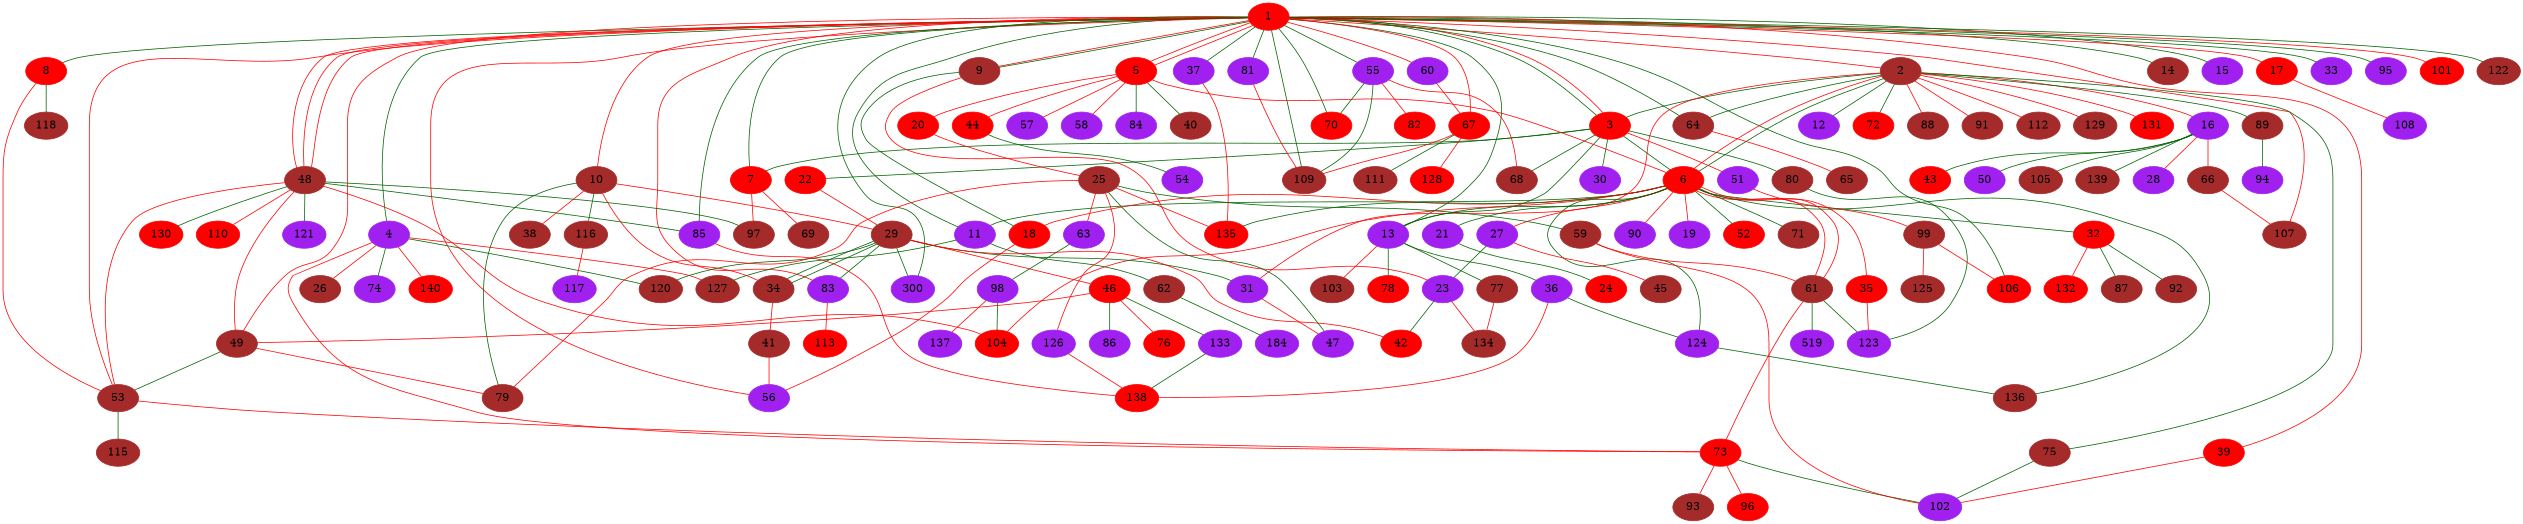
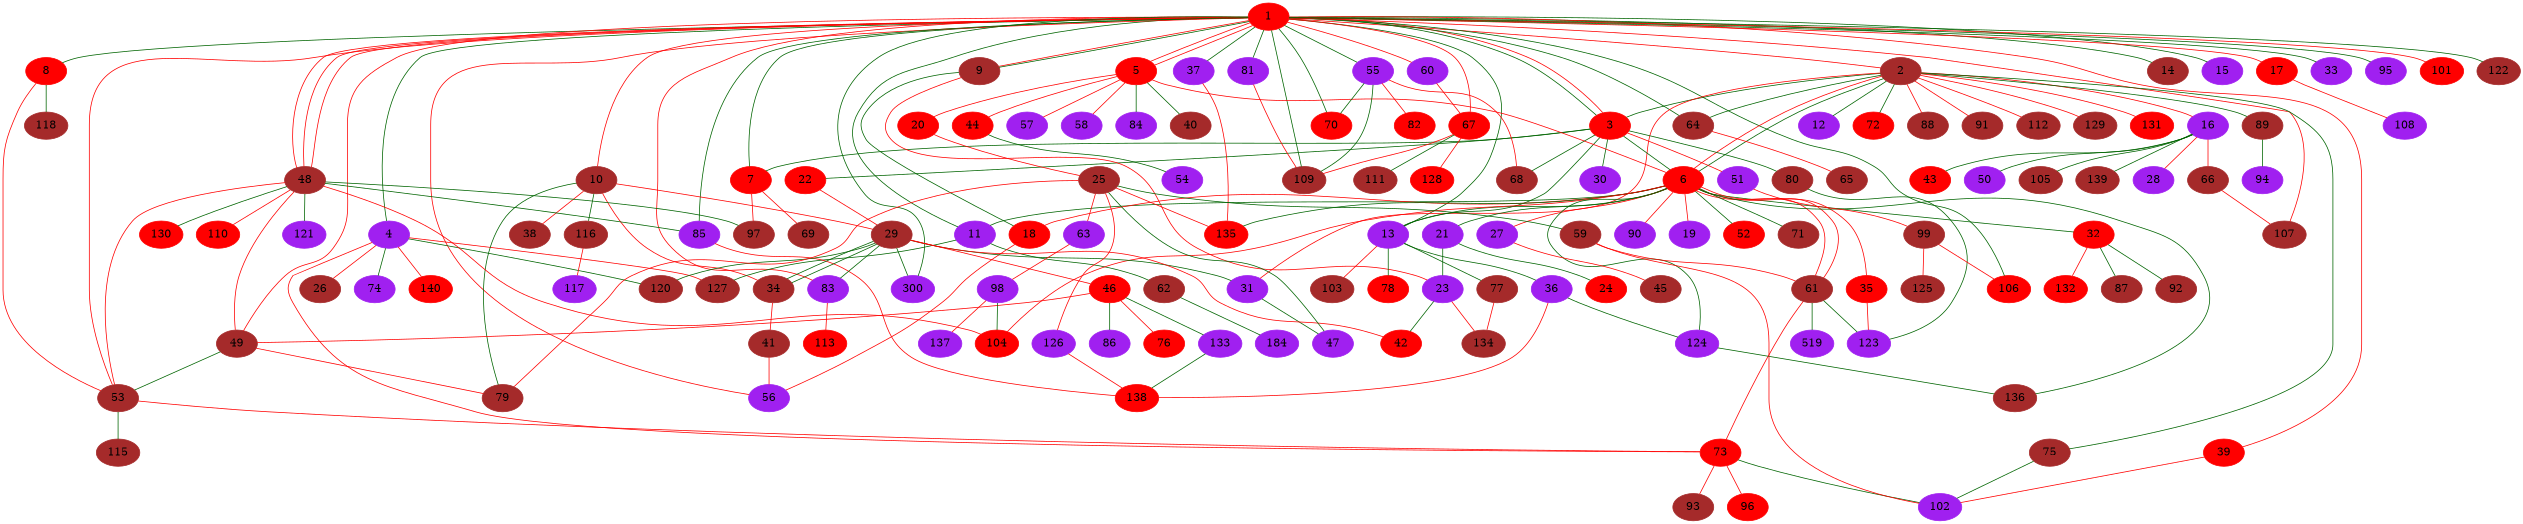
(1474, 258) -> (1443, 267)
(1039, 263) -> (1039, 263)
(1290, 316) -> (1290, 316)
